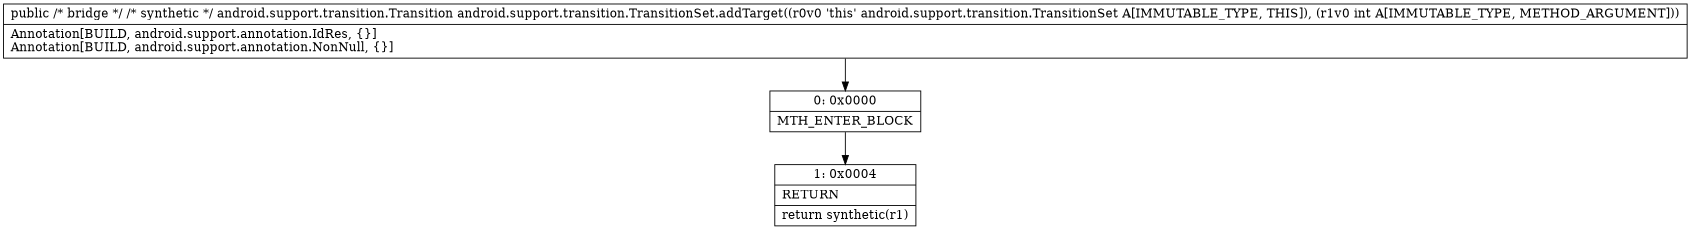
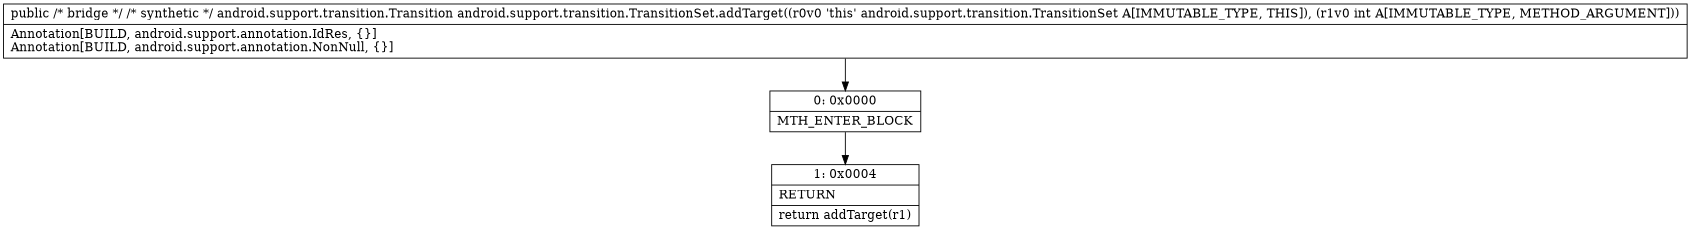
(845, 215) -> (845, 215)
